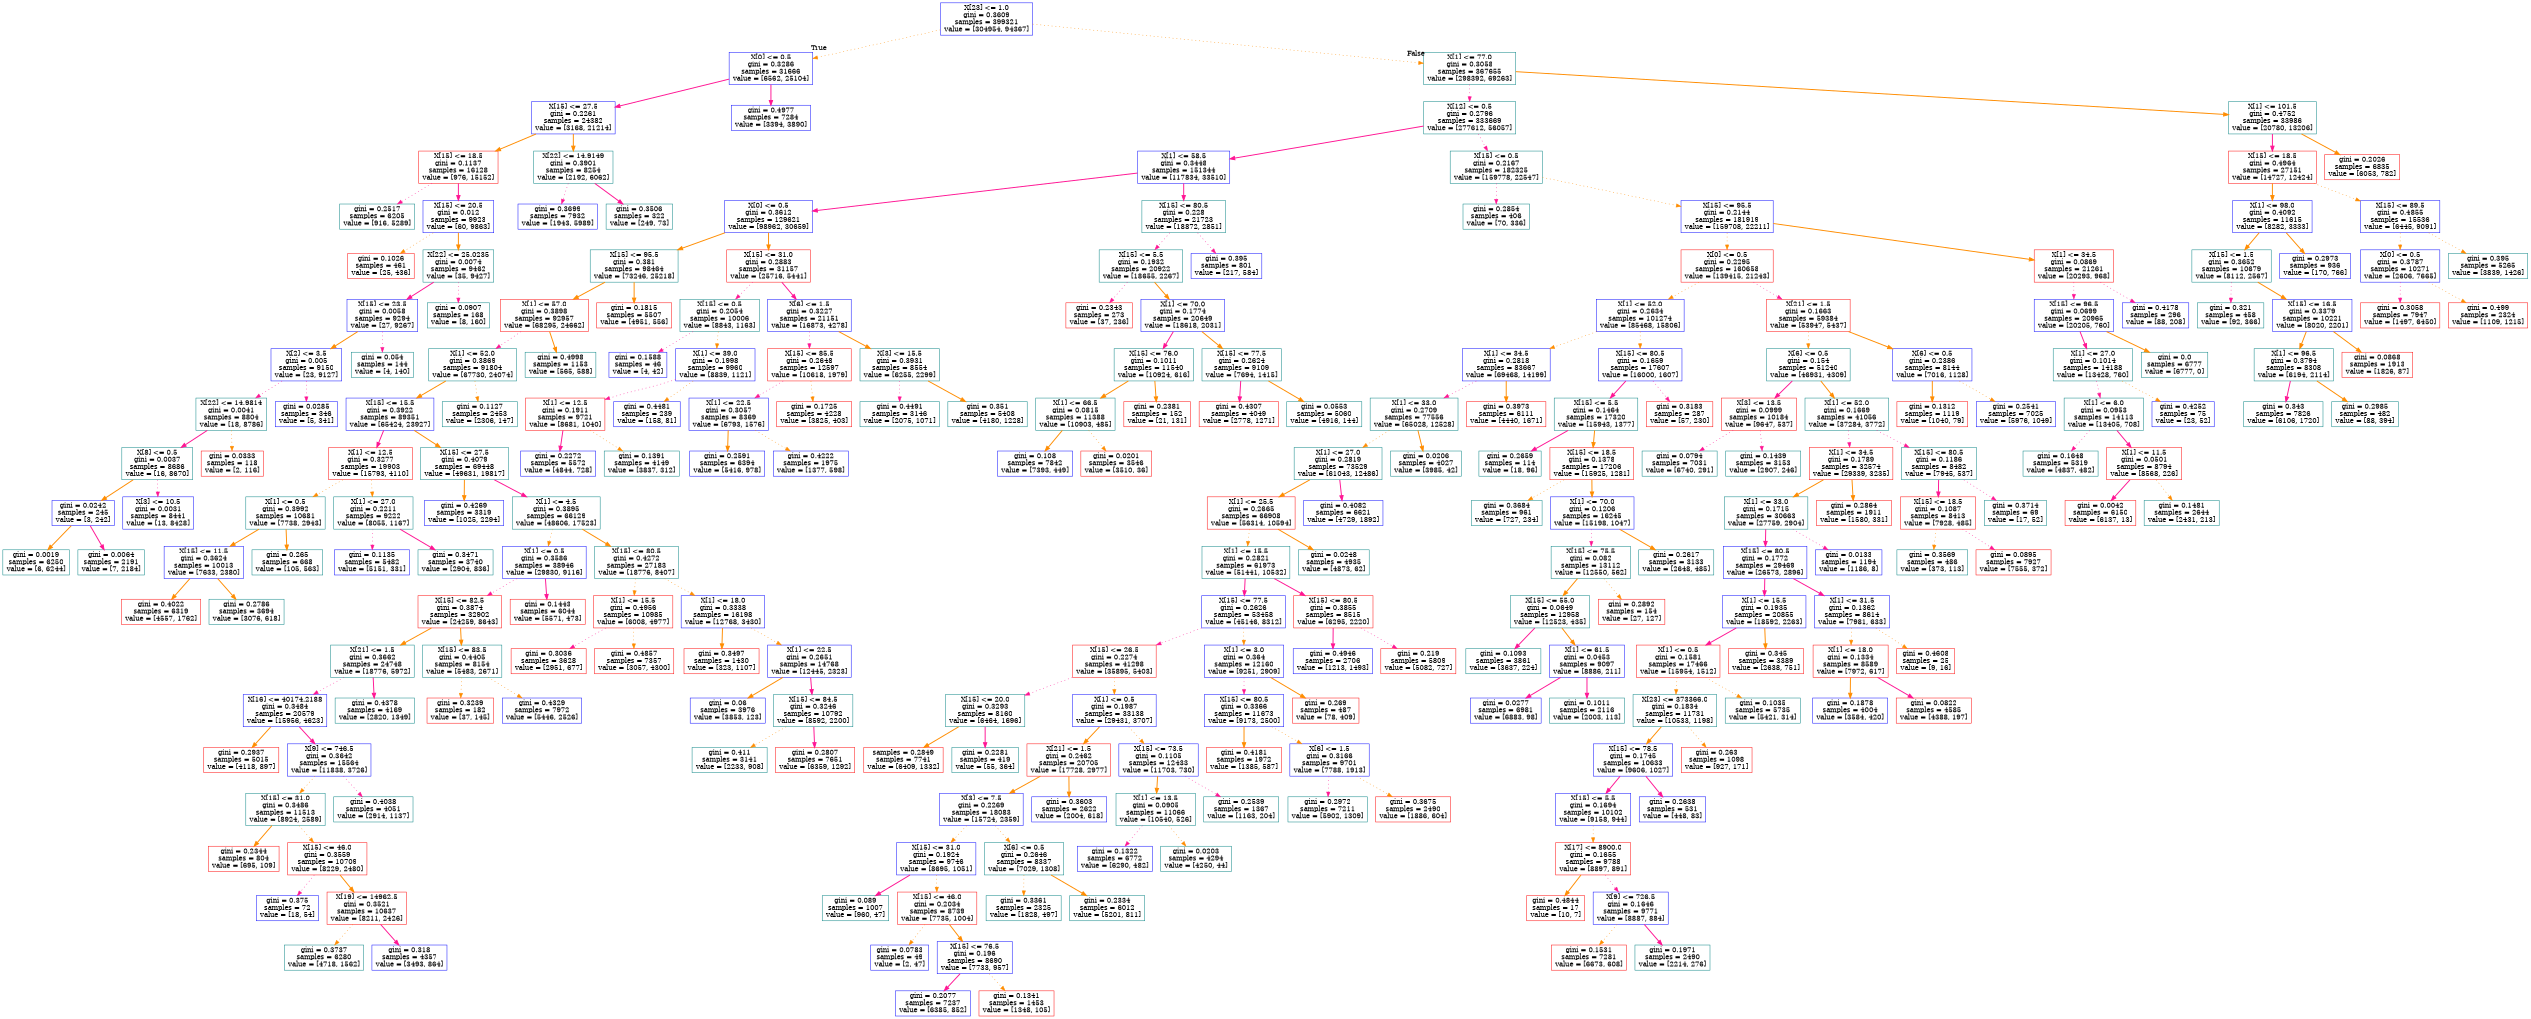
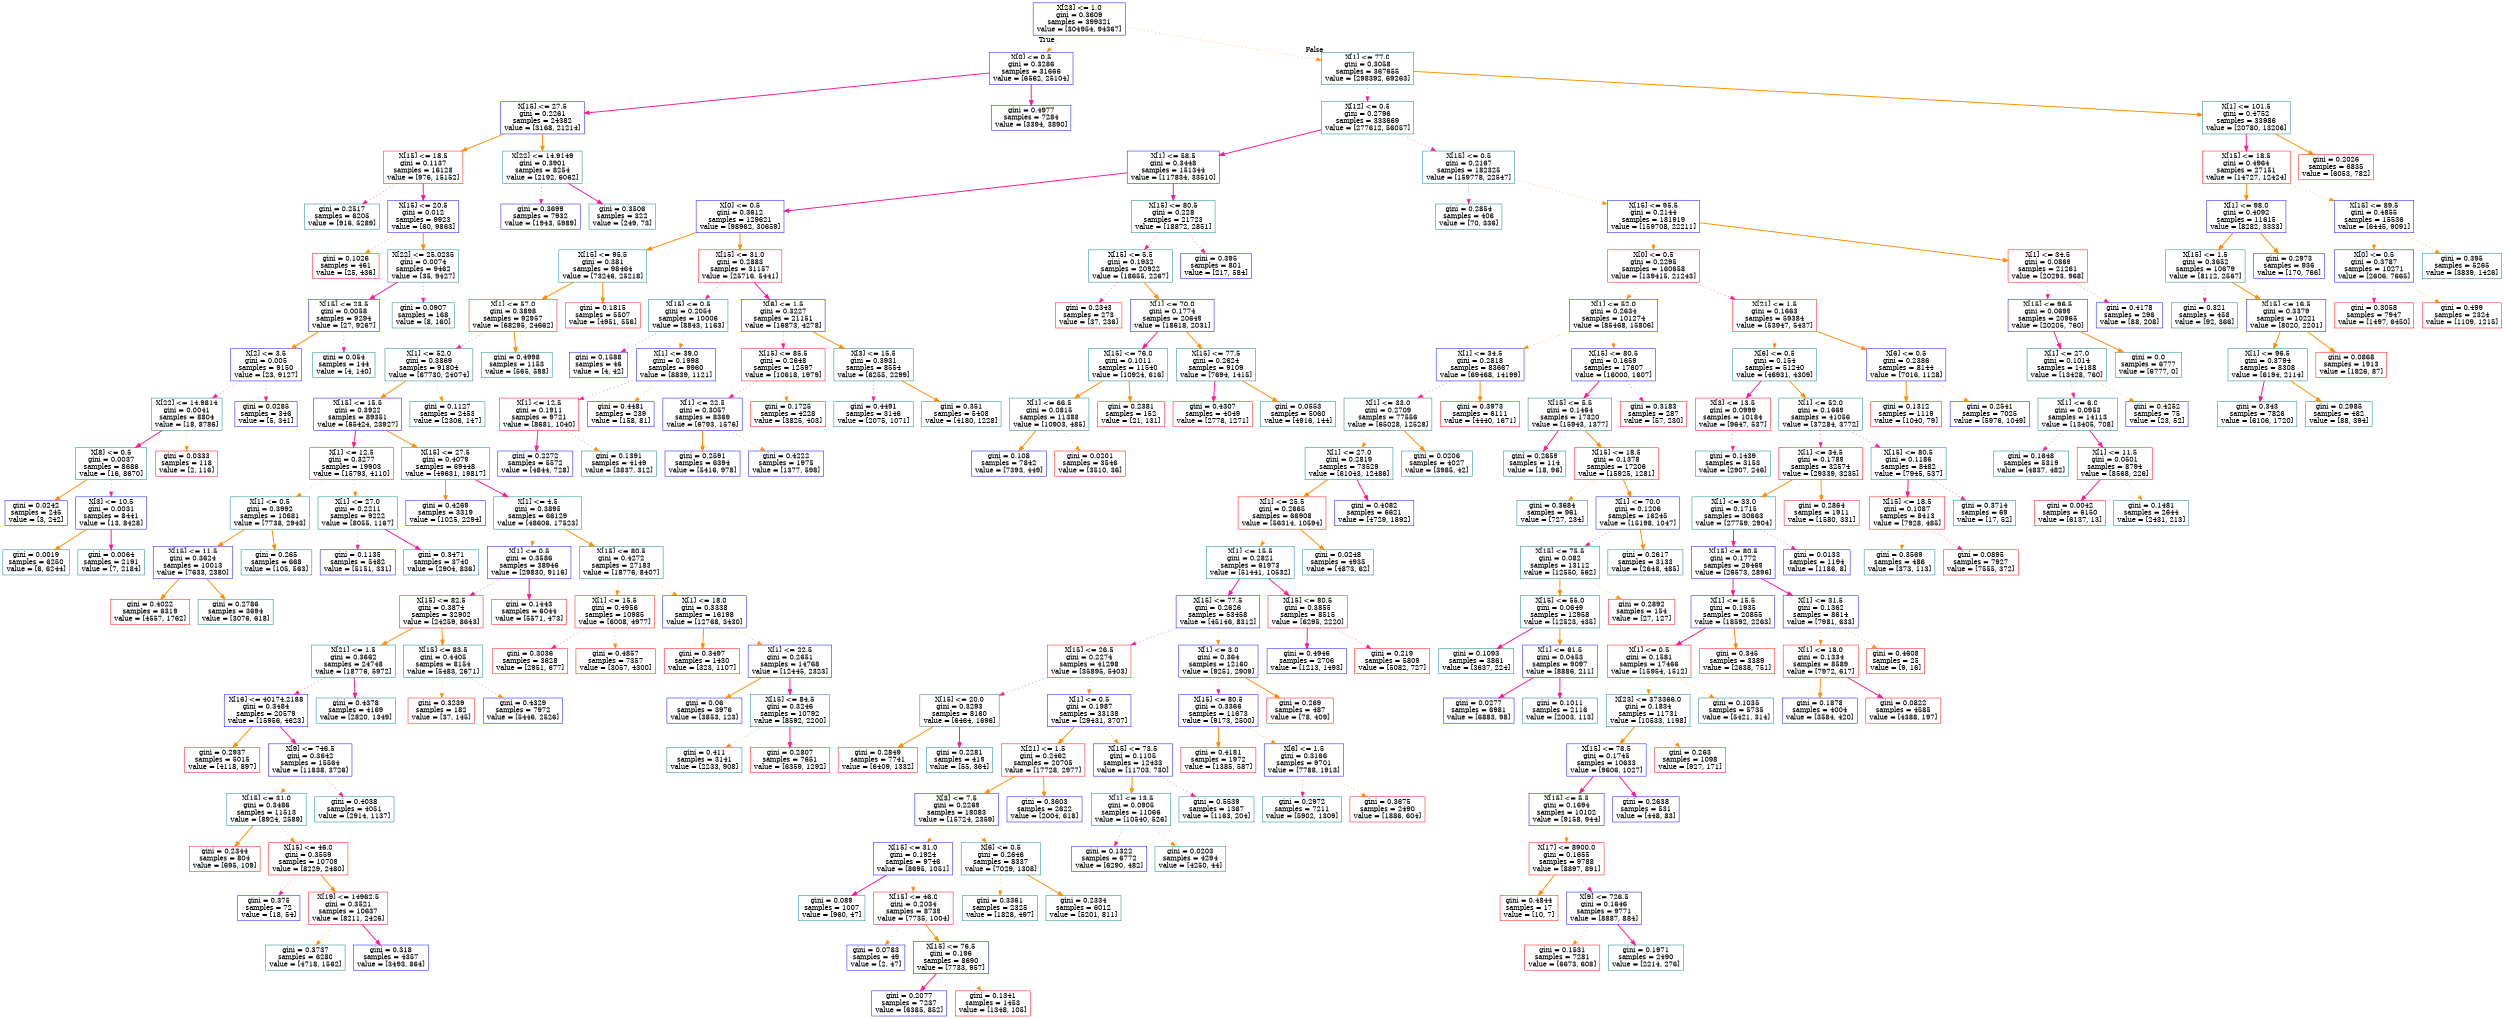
(1680, 464) -> none
(61, 536) -> (73, 538)
(96, 536) -> (111, 537)
(903, 760) -> (878, 760)
(1241, 809) -> (1216, 809)
